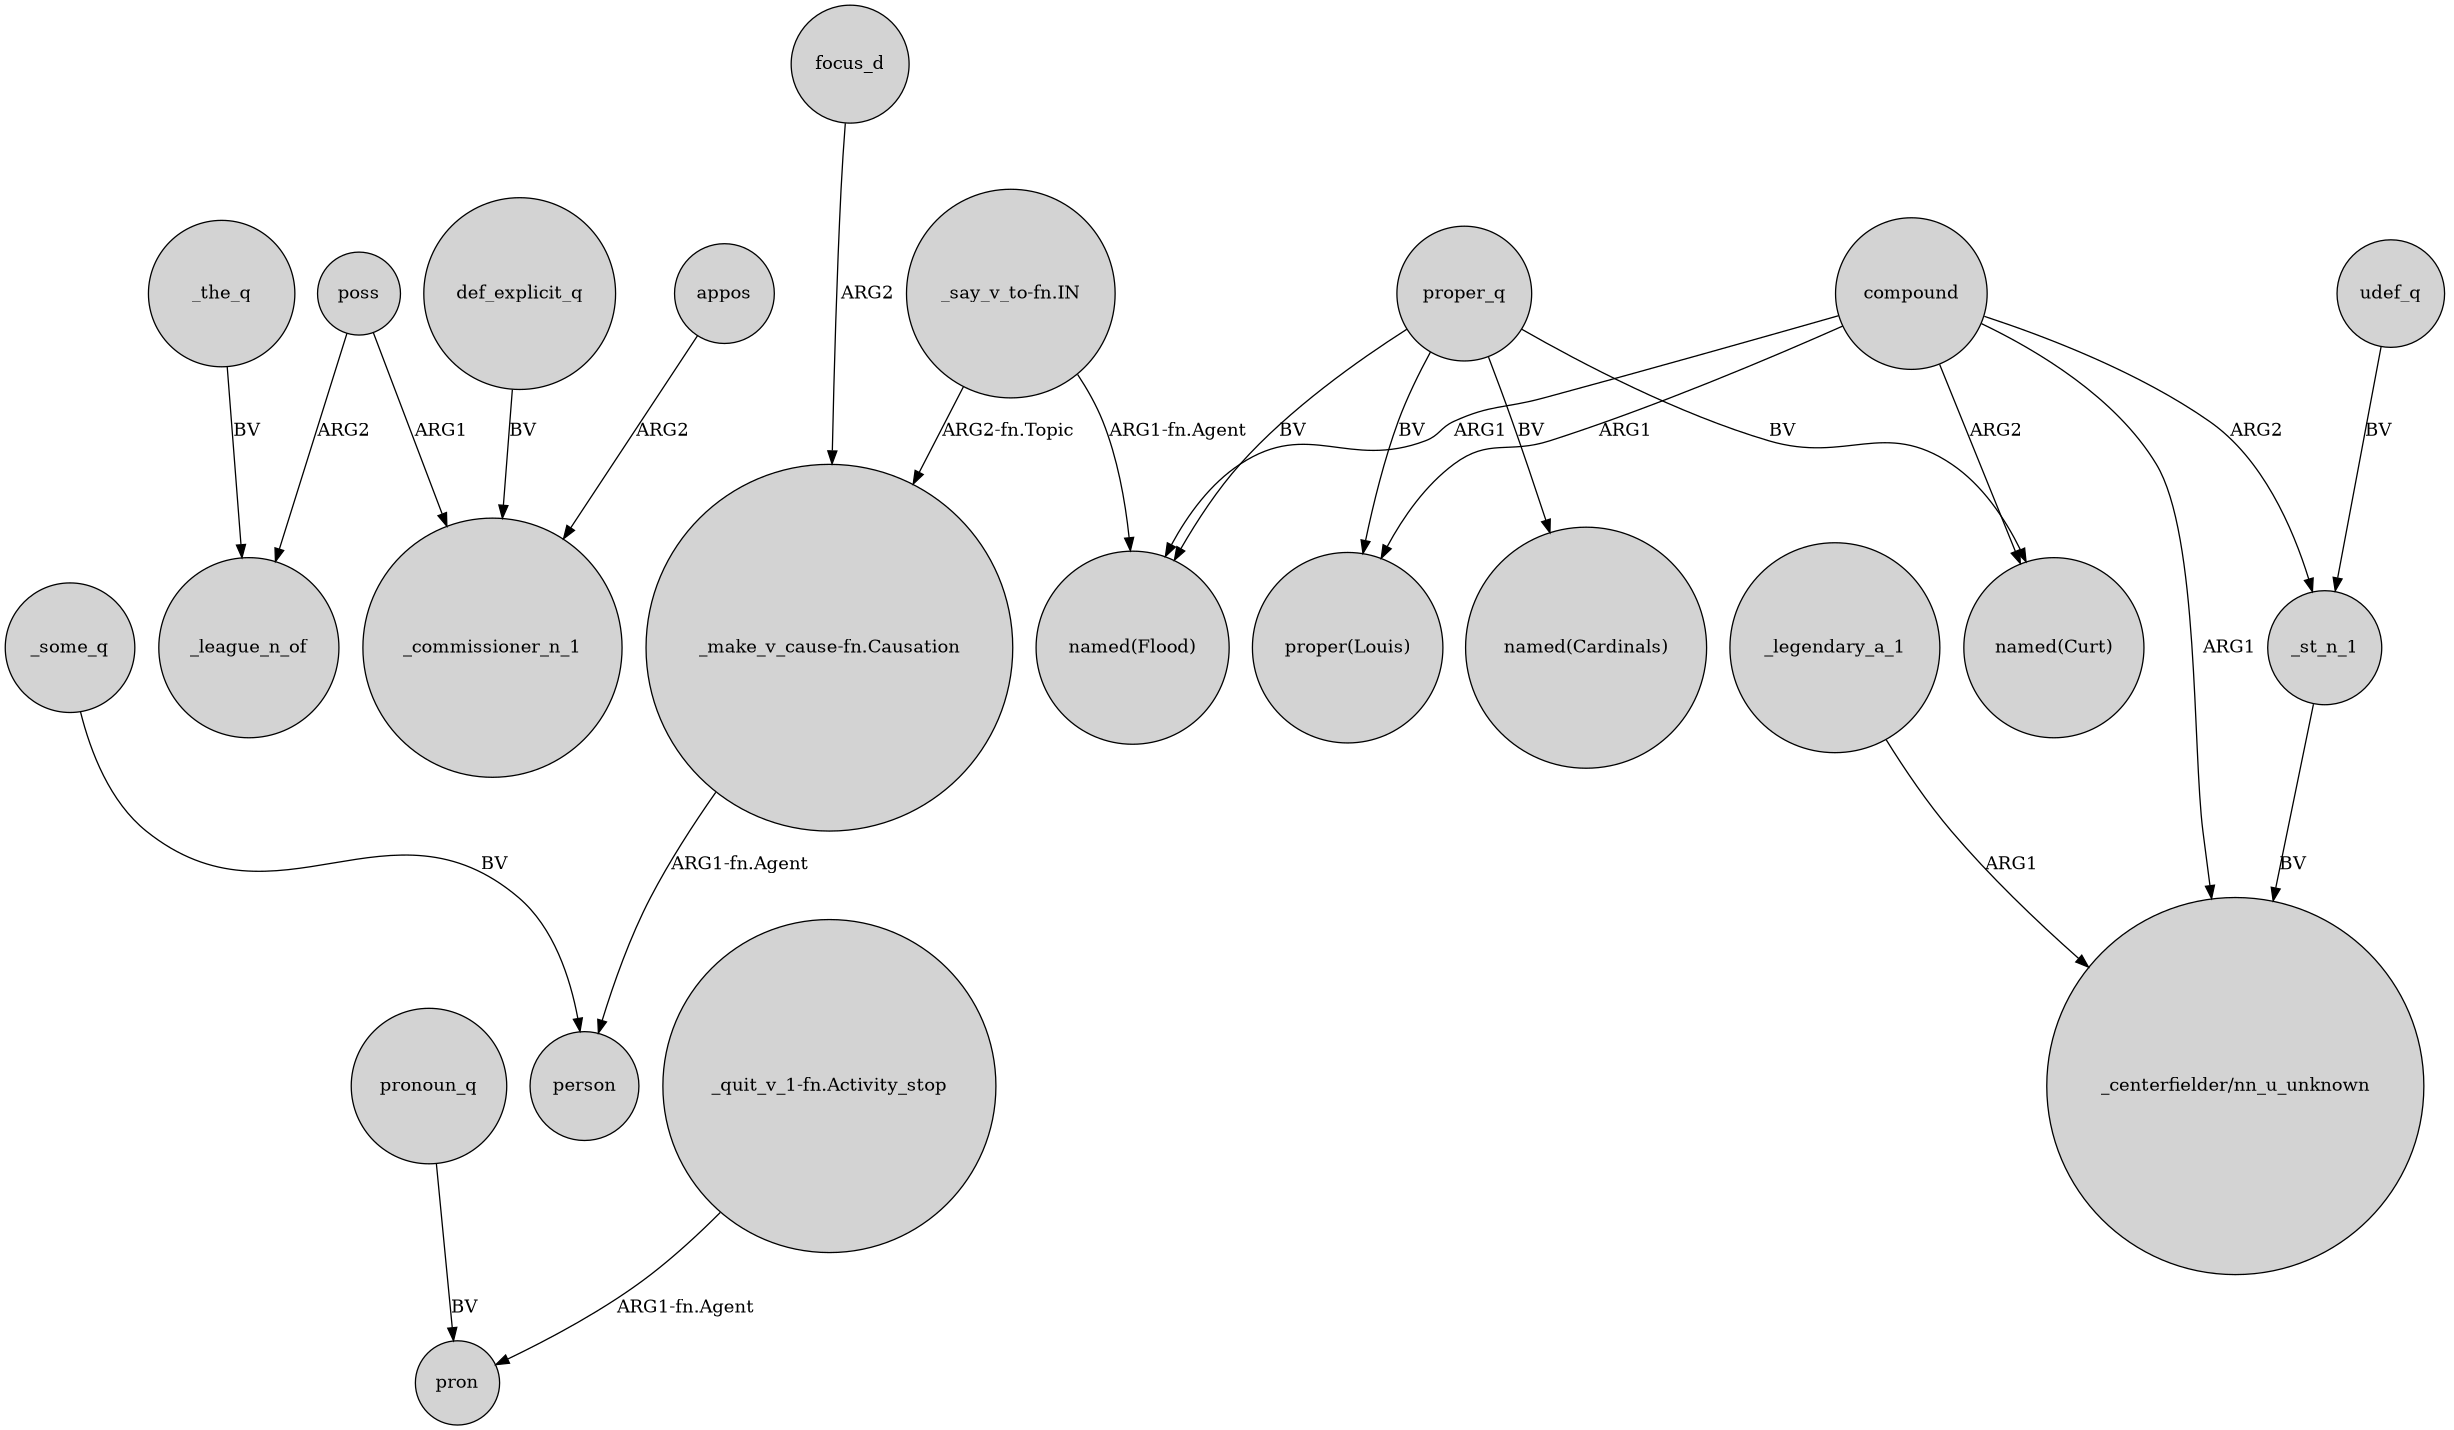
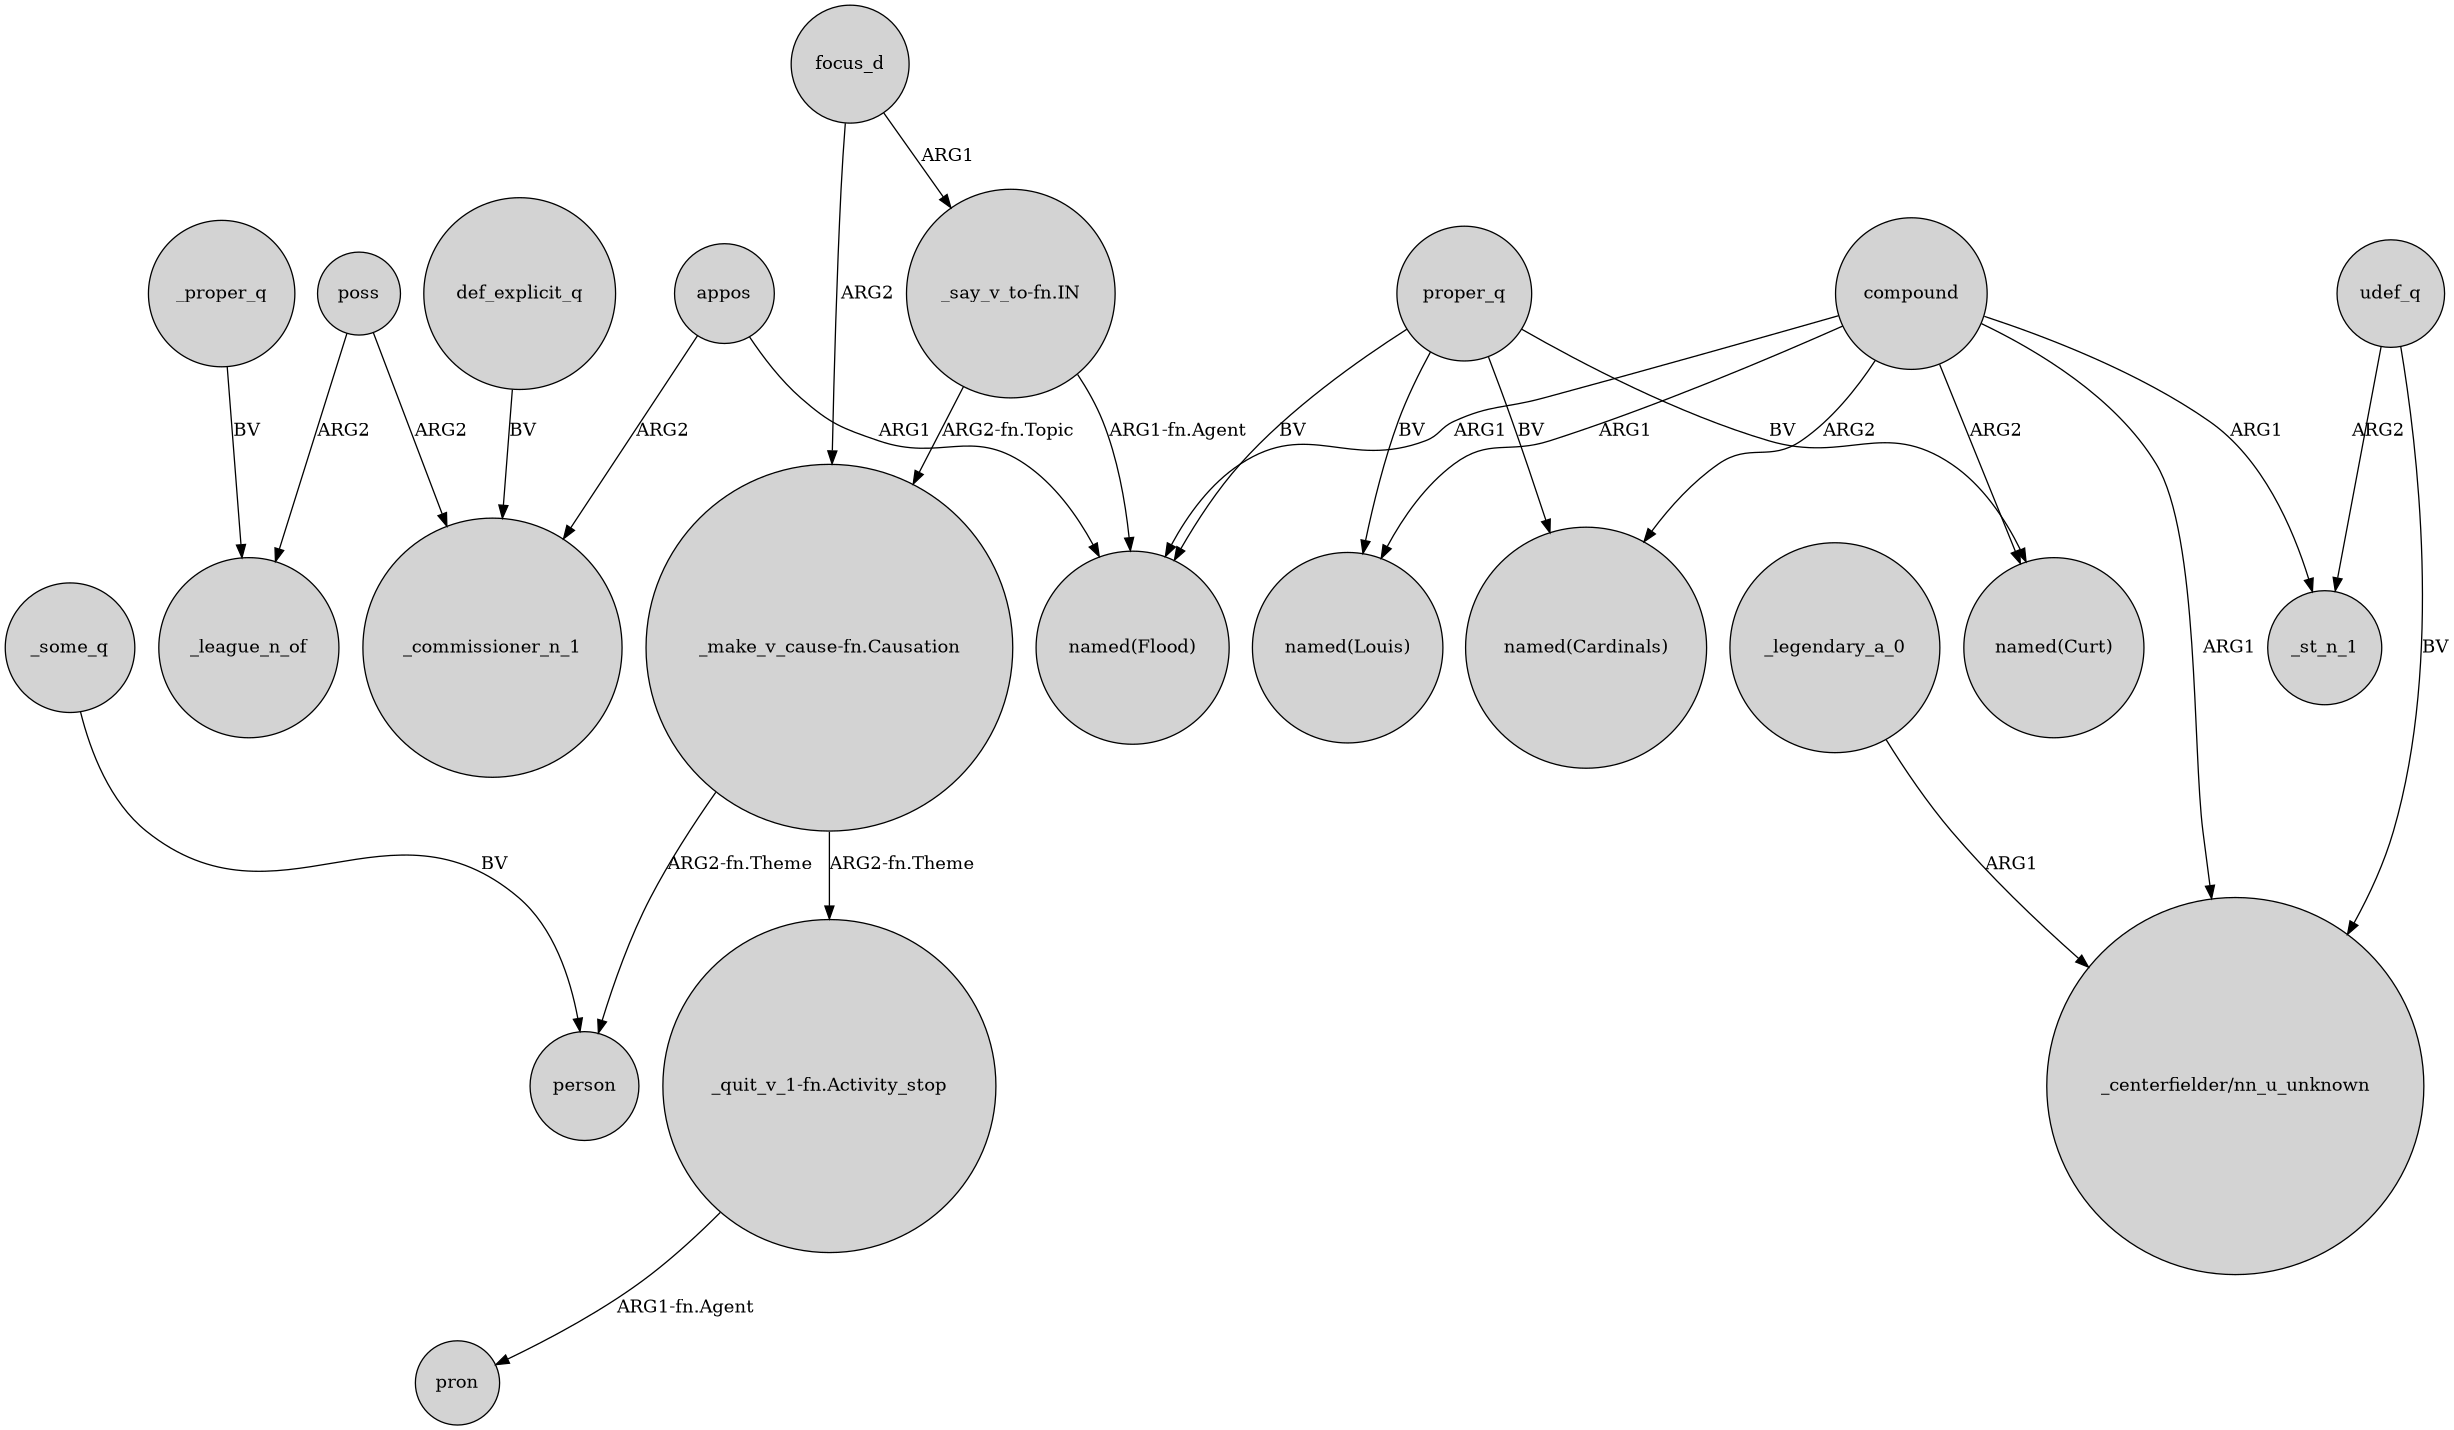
none -> (914, 155)
(222, 294) -> (222, 294)
(441, 431) -> (441, 431)
(2257, 431) -> (2257, 431)
(2379, 431) -> (2379, 431)
none -> (922, 448)
none -> (1767, 452)
(1348, 648) -> (1348, 648)
(1835, 648) -> (1835, 648)
(2295, 796) -> (2421, 640)
(740, 864) -> (740, 864)
none -> (829, 869)
(429, 1086) -> none
